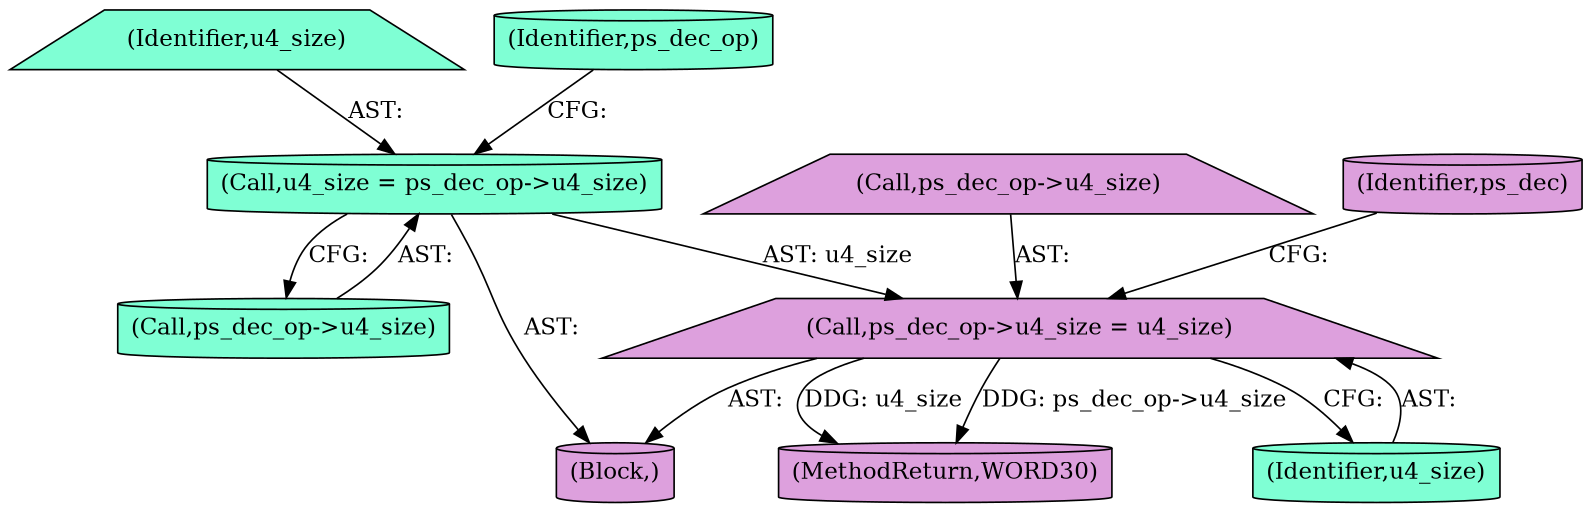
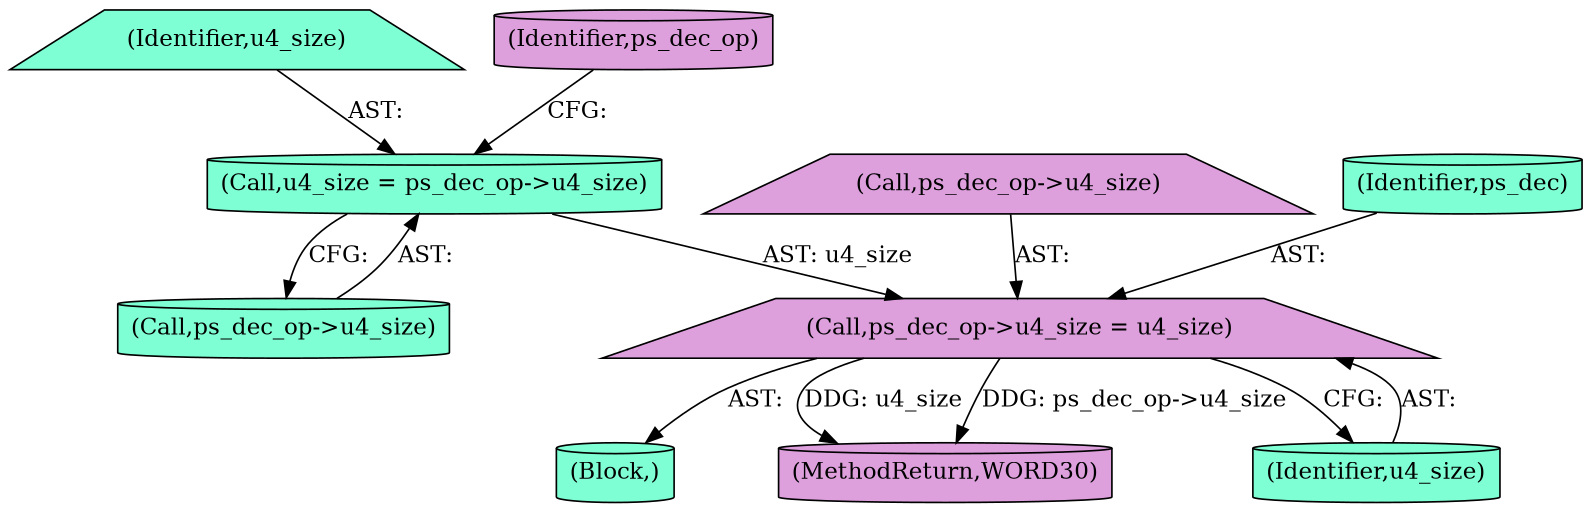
(633, 40) -> (633, 40)
(1463, 184) -> (1463, 184)
(1303, 256) -> (1303, 256)
(506, 327) -> none
(615, 473) -> (615, 473)
